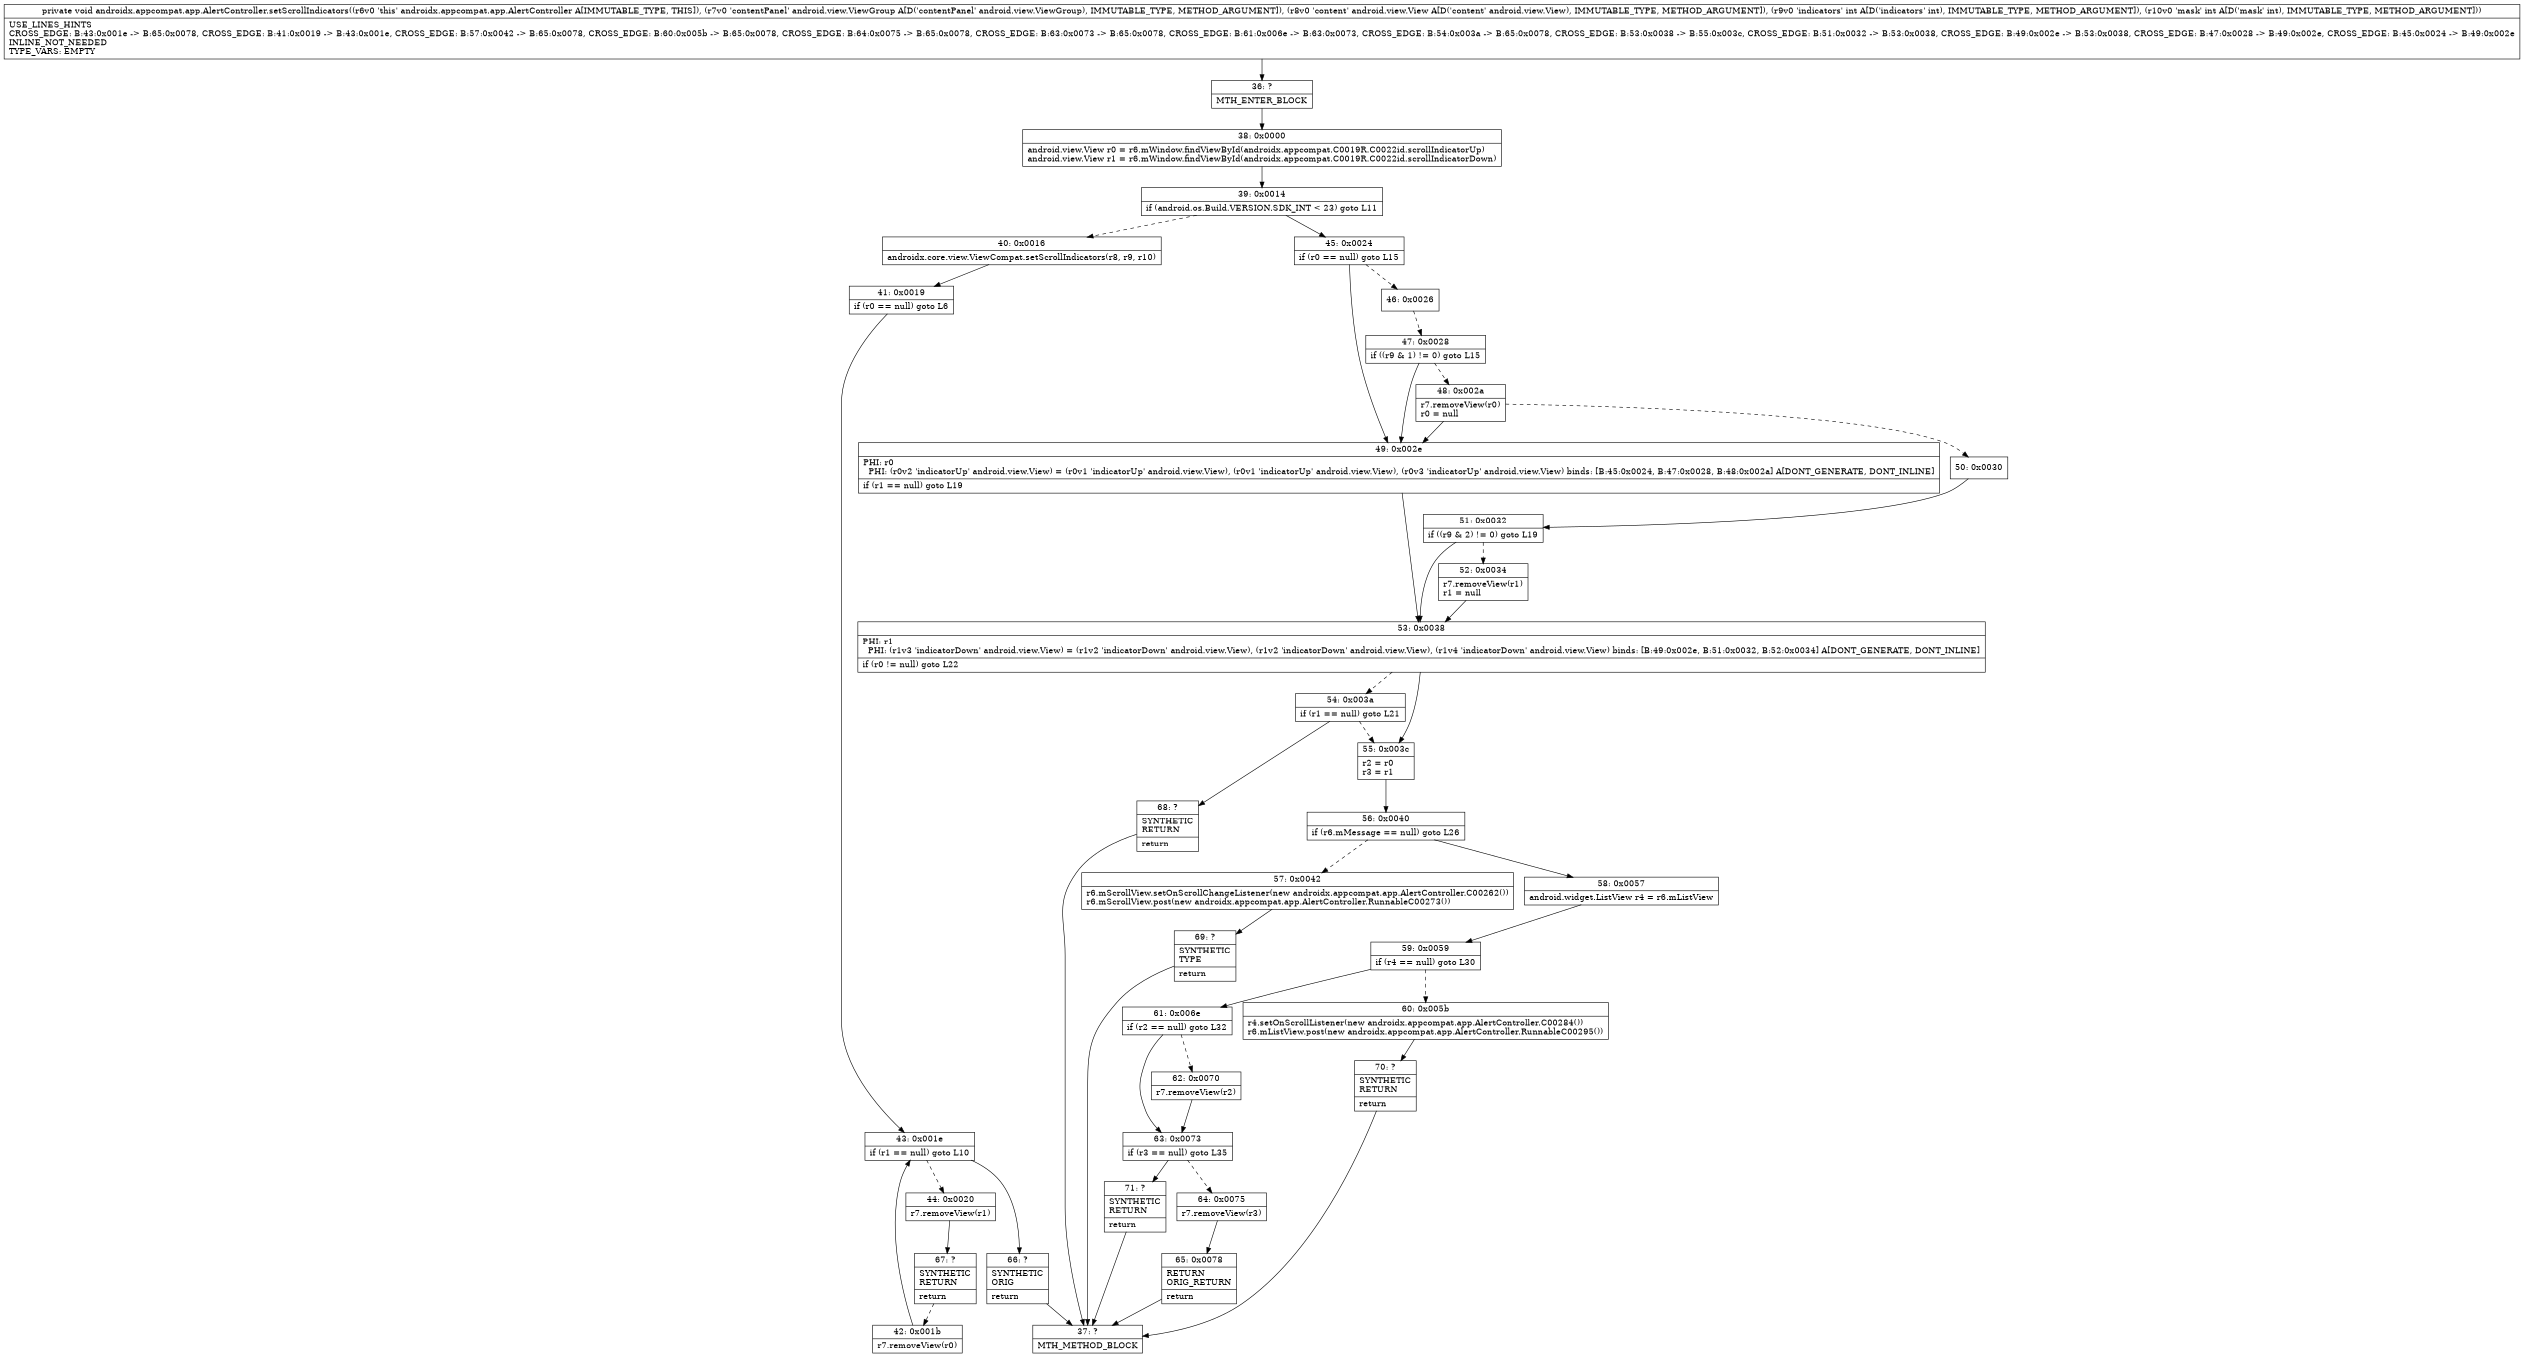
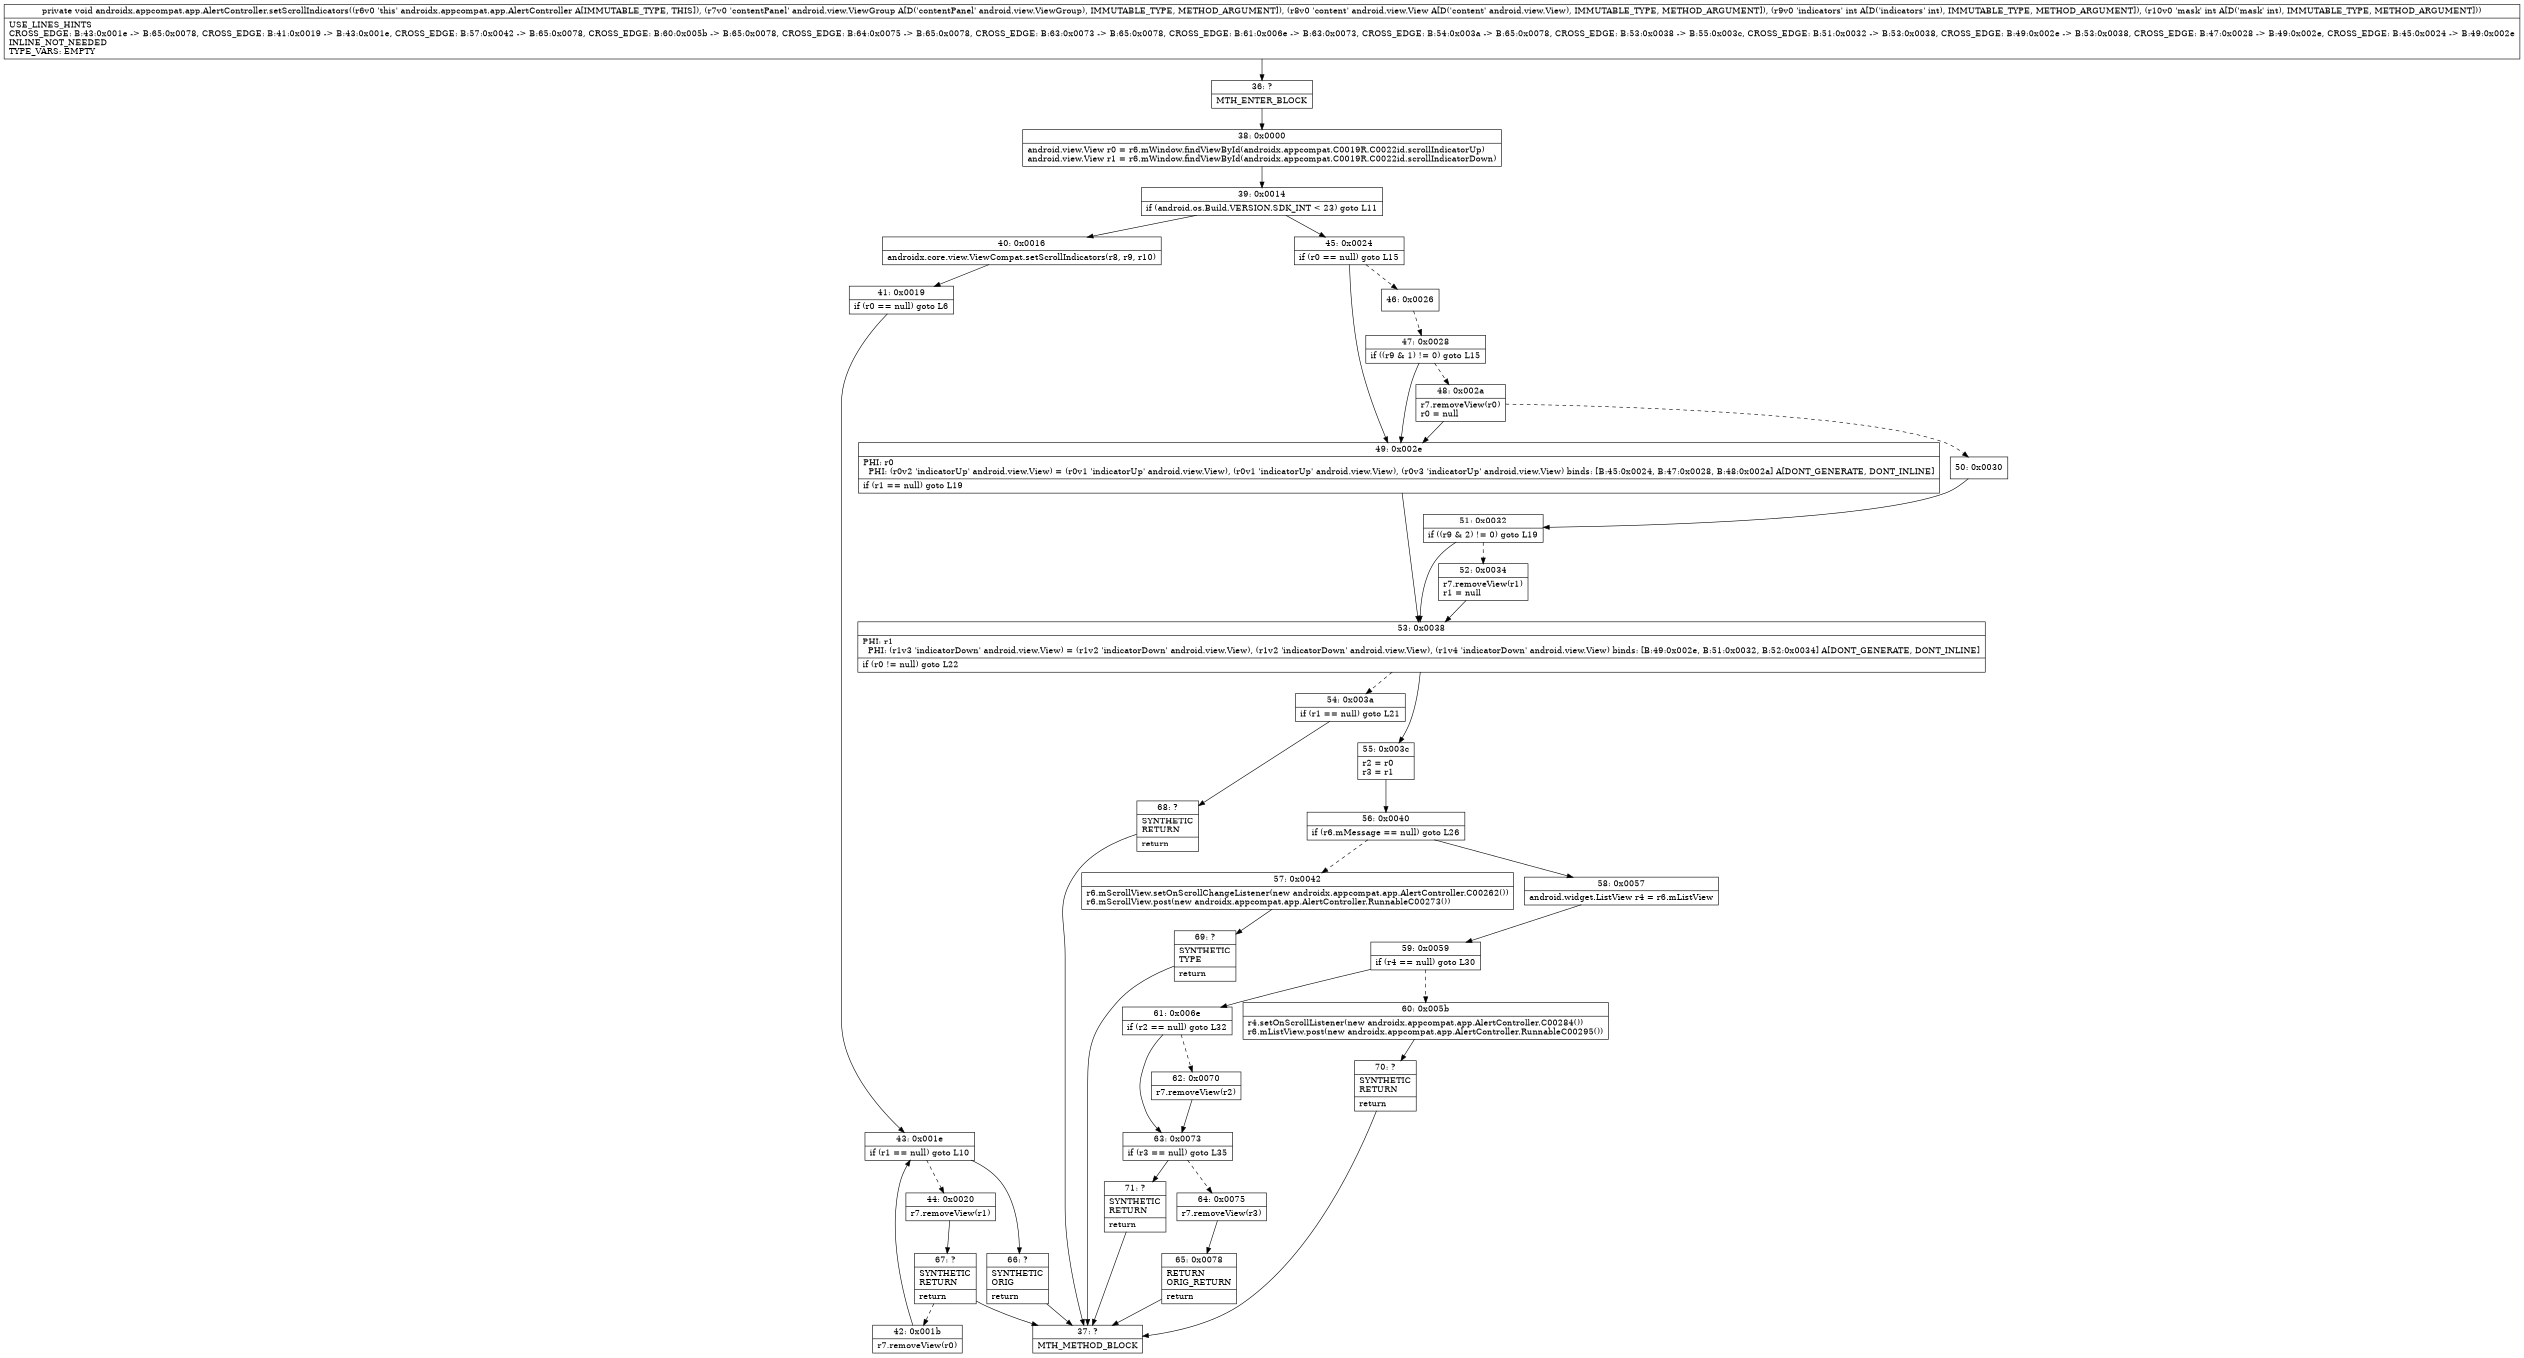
(1145, 226) -> (1145, 226)
(1365, 730) -> none
none -> (1004, 1314)
